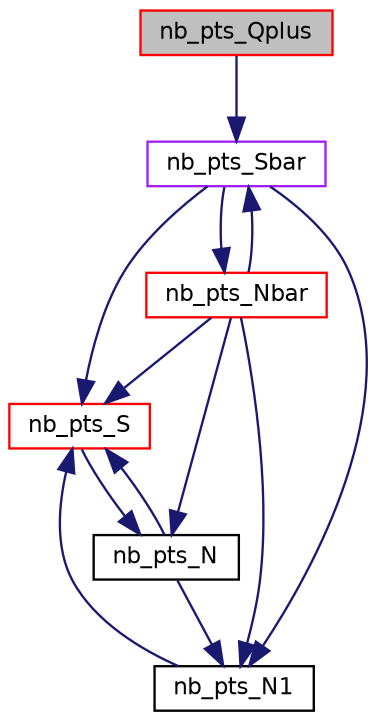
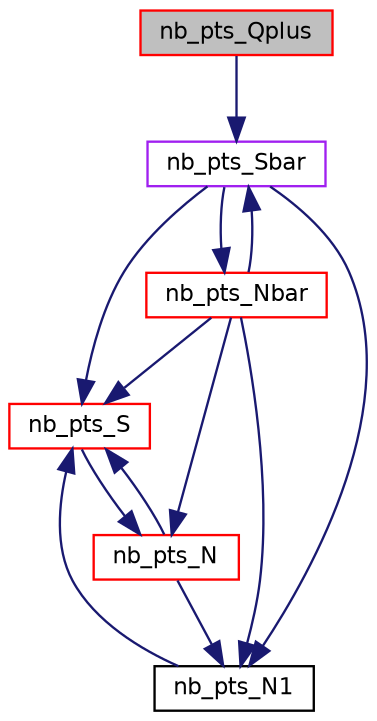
(166, 557) -> (166, 557)
